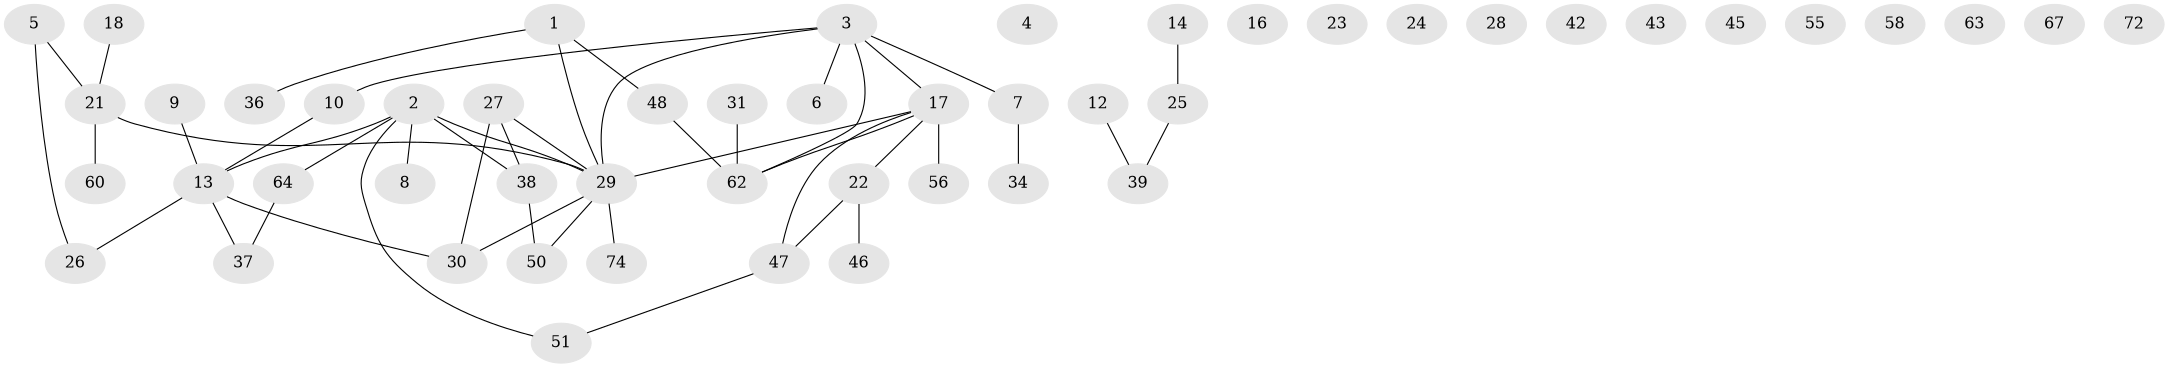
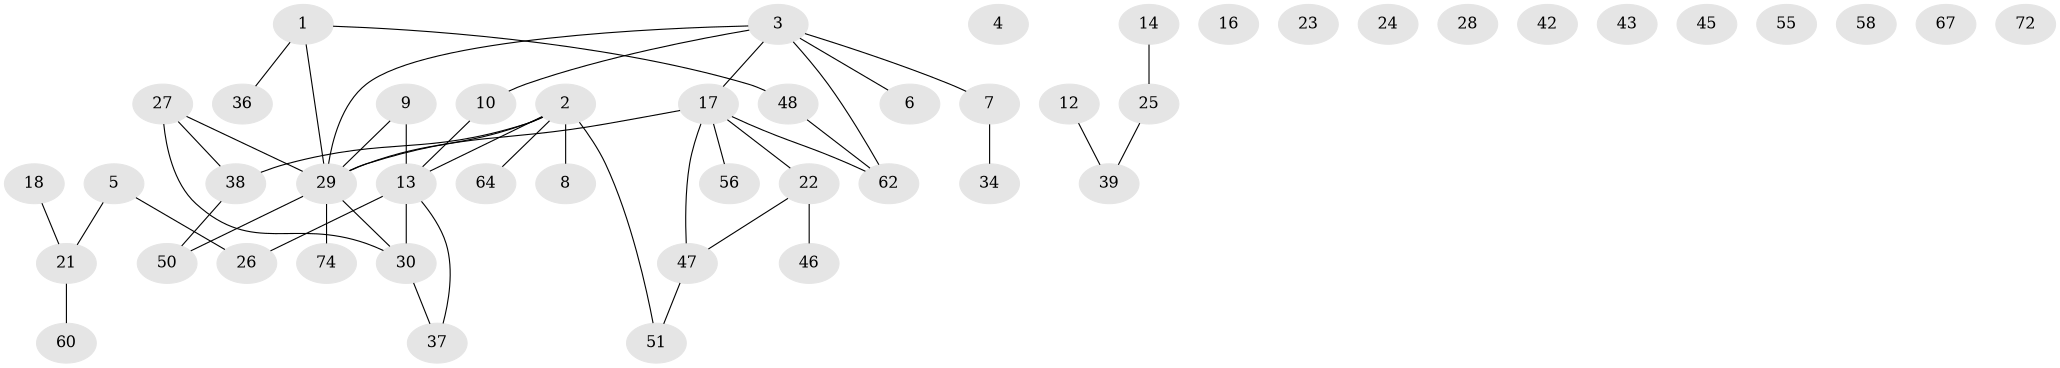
(1975, 24) -> none
(737, 104) -> none
(363, 143) -> (369, 141)
(263, 224) -> (422, 303)
